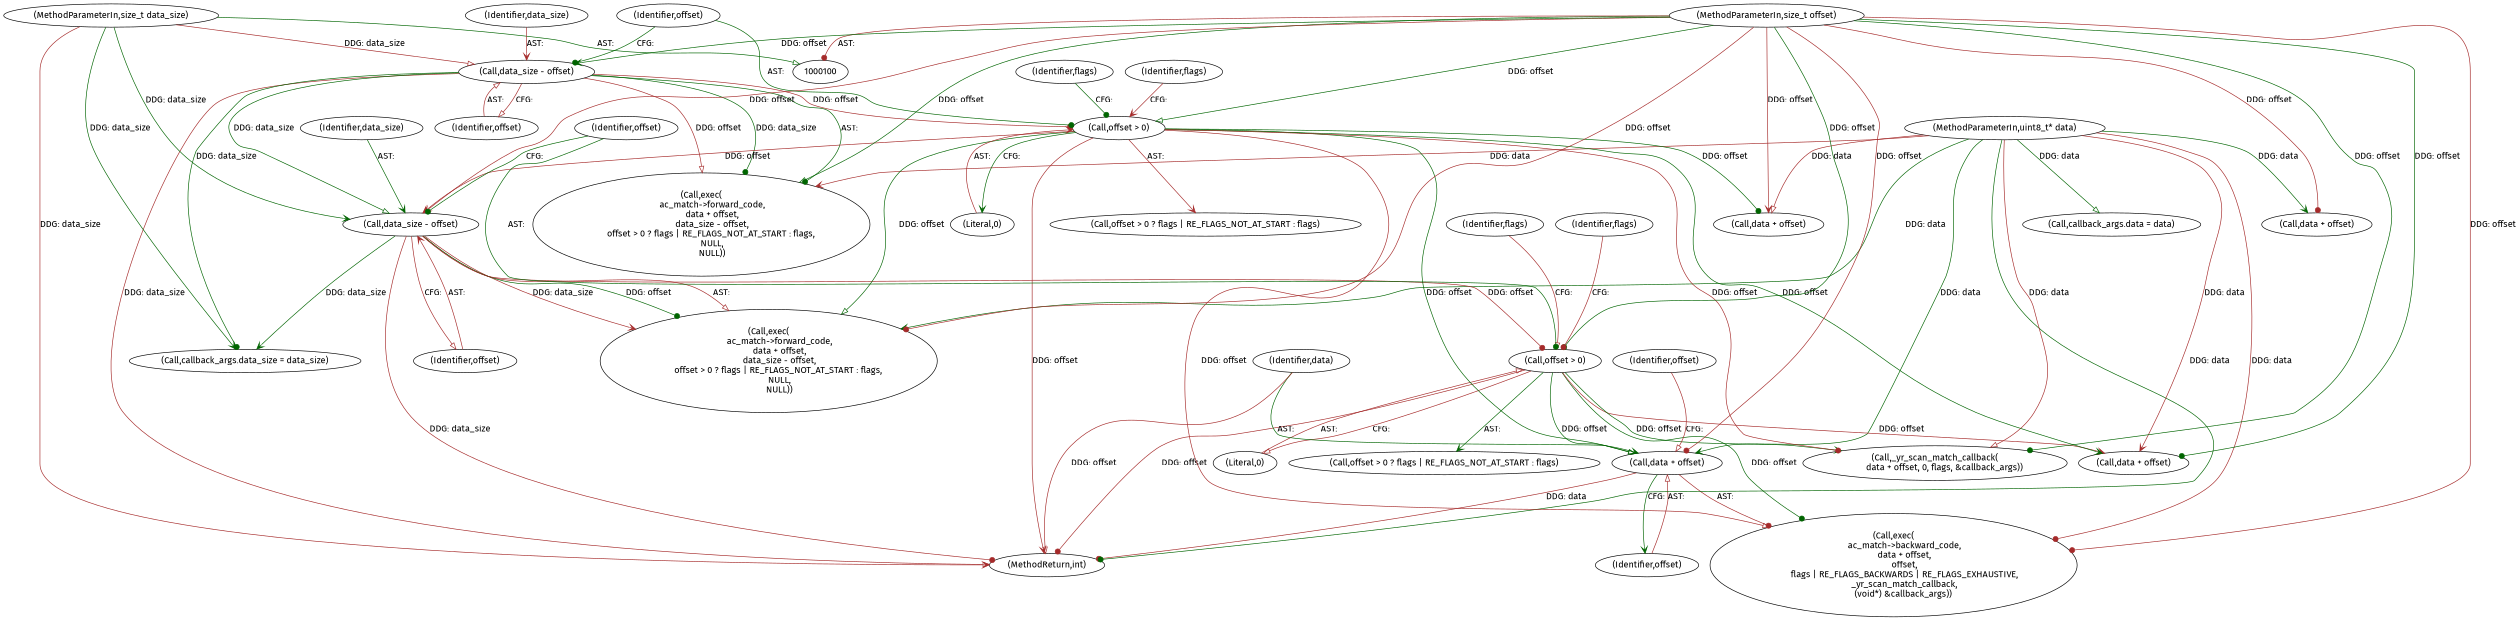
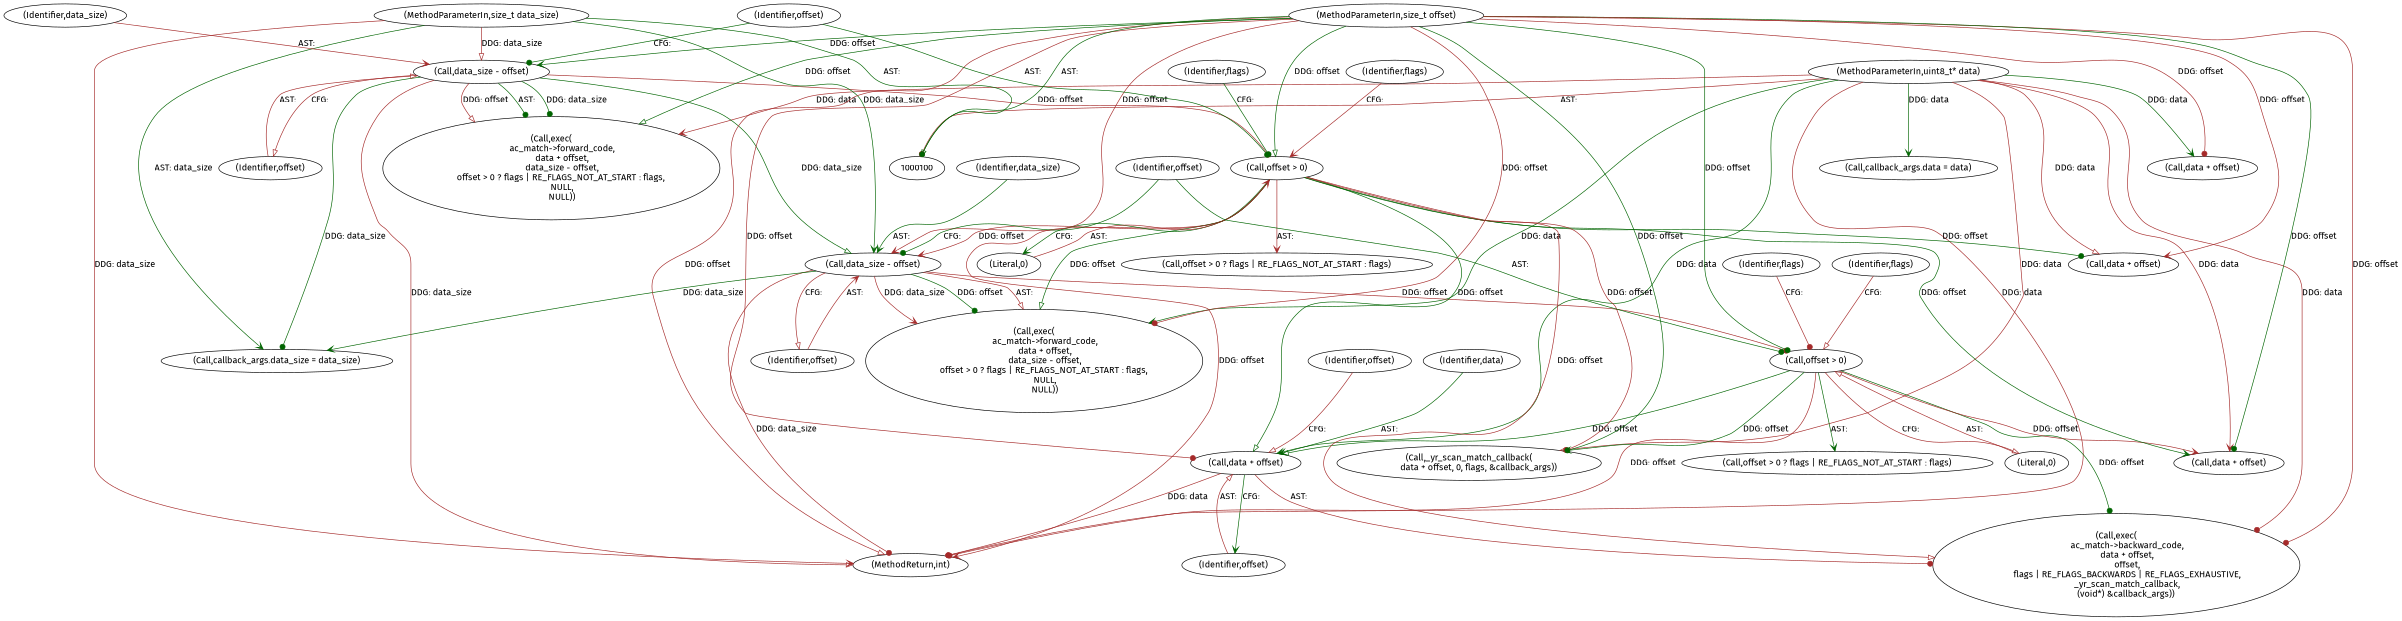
(1242, 18) -> (1084, 42)
none -> (1366, 105)
(120, 128) -> (184, 168)
(2056, 174) -> (1909, 117)
(1133, 420) -> (742, 122)
(1876, 490) -> (1812, 504)
